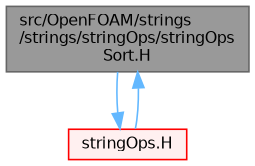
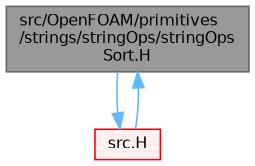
(128, 39) -> (128, 39)
(128, 144) -> (128, 144)
